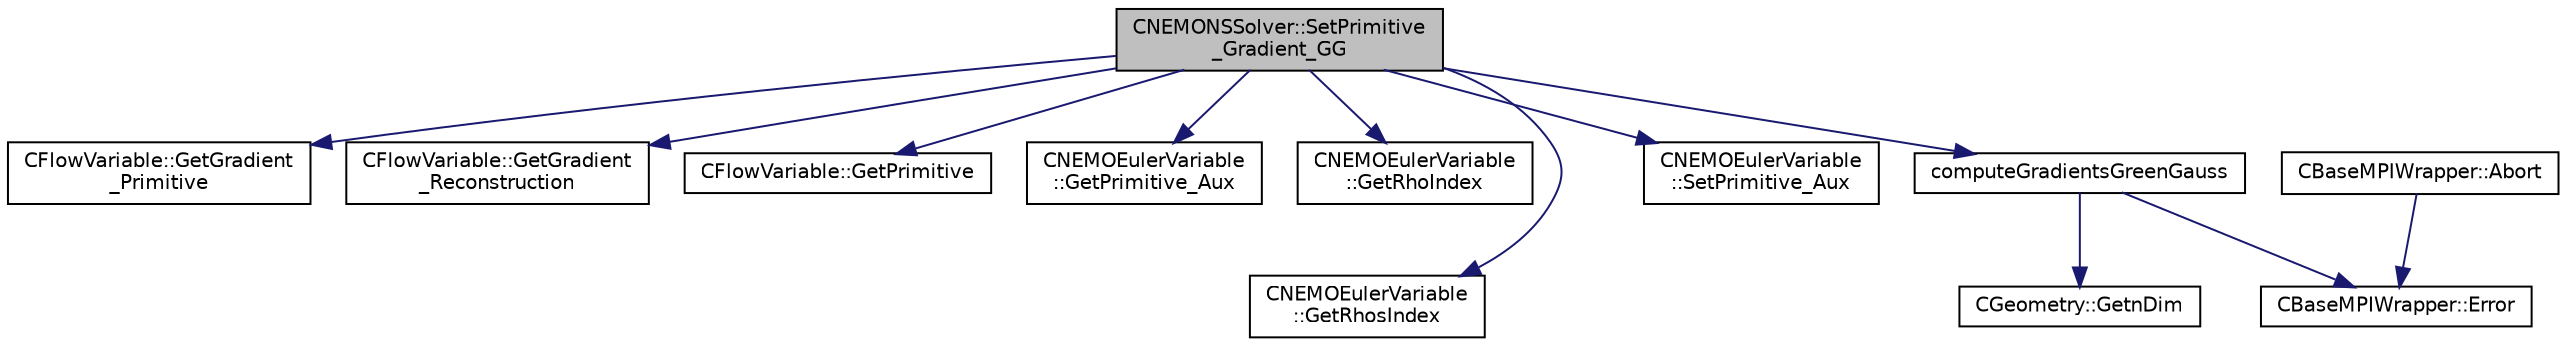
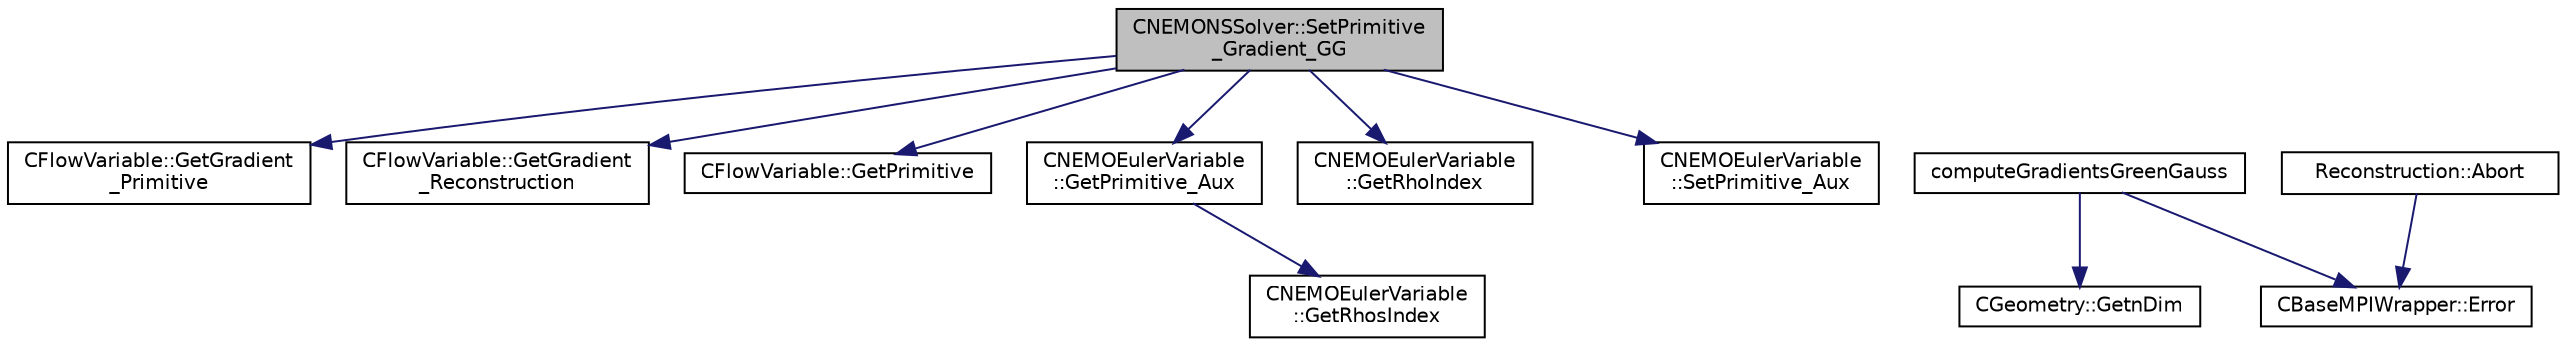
(1699, 110) -> none
(1558, 156) -> (1247, 235)
(2420, 173) -> (2420, 173)
